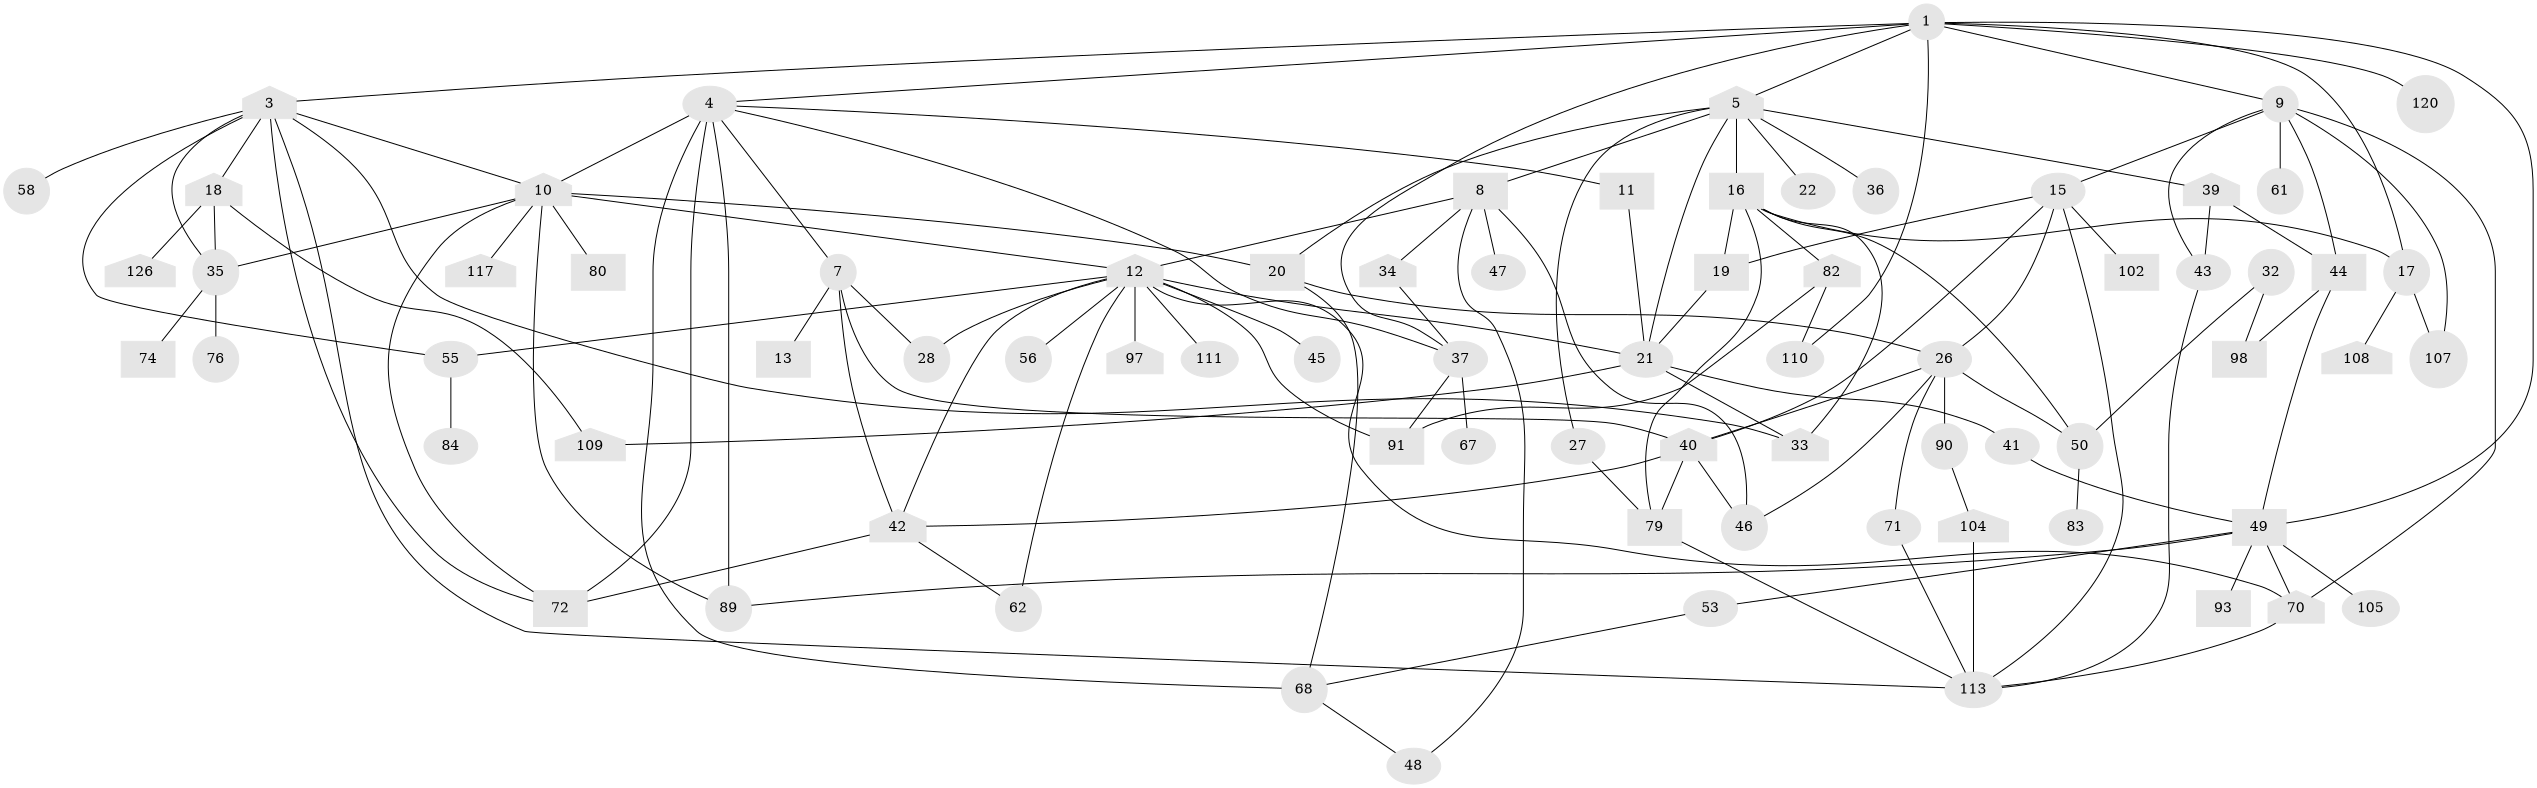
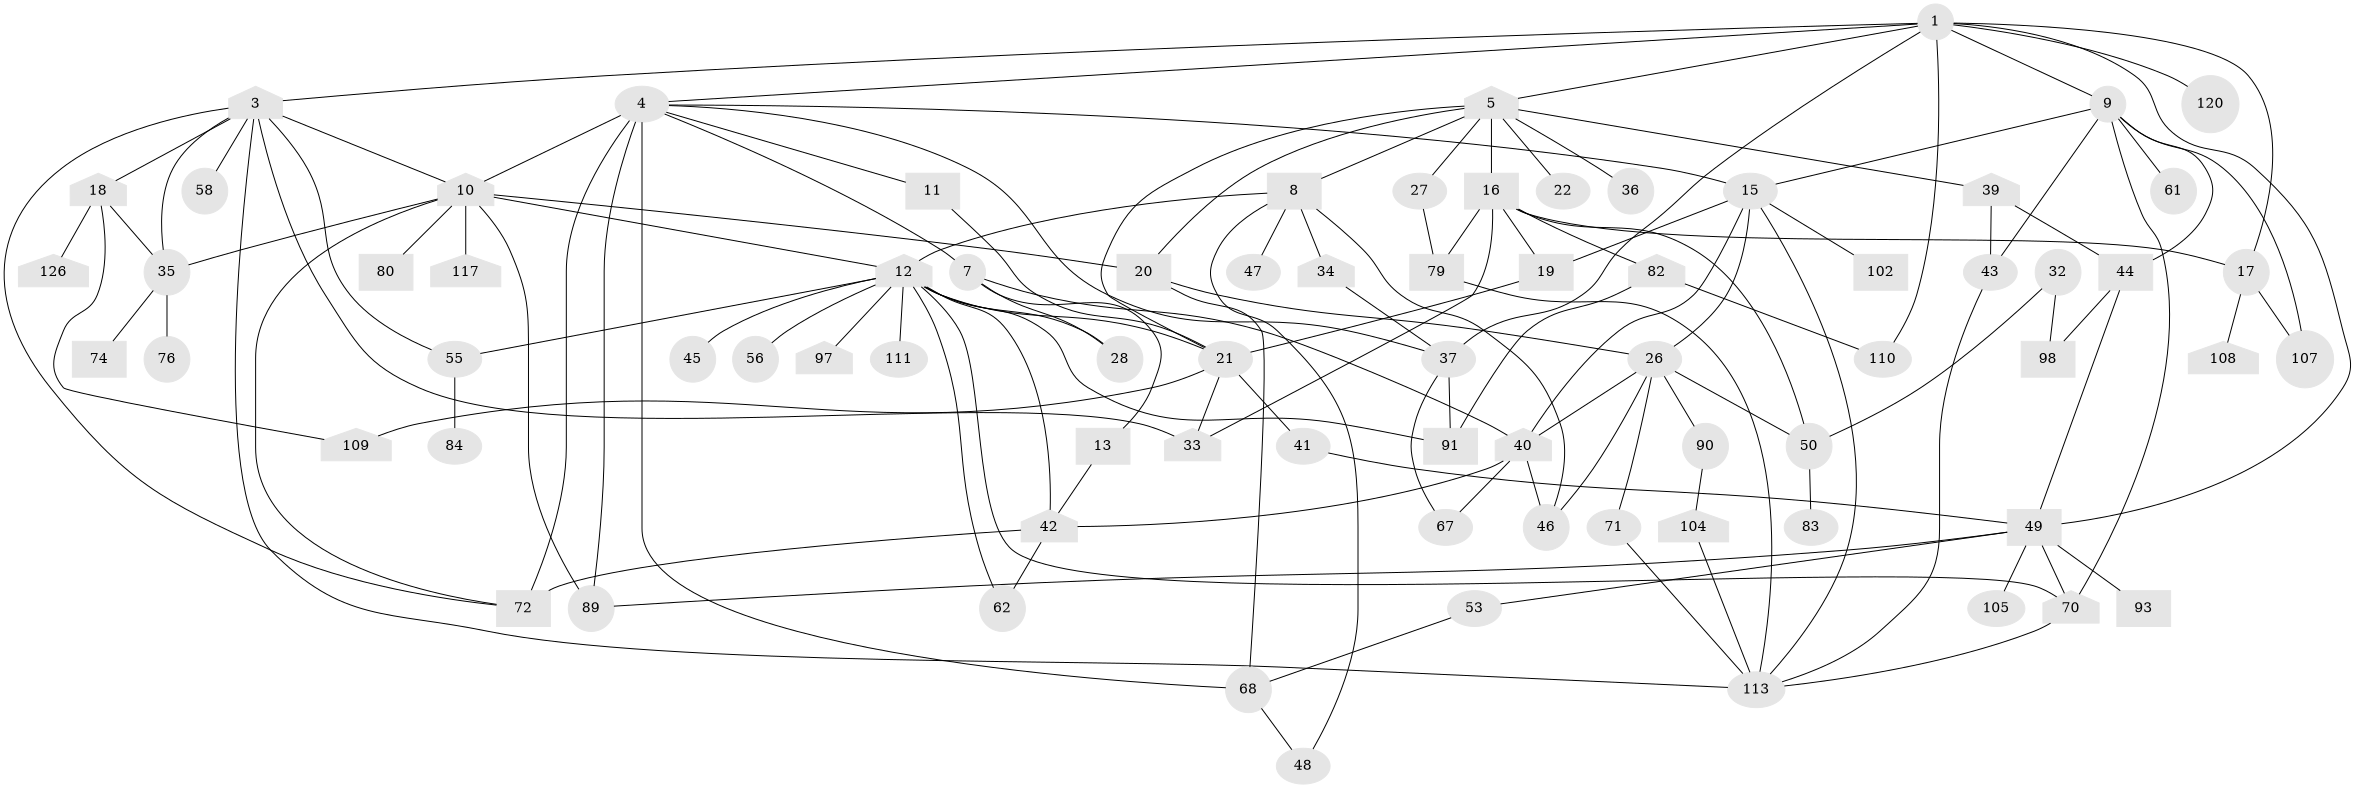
none -> (1199, 122)
(857, 409) -> (1075, 489)
(1672, 485) -> (1485, 487)
